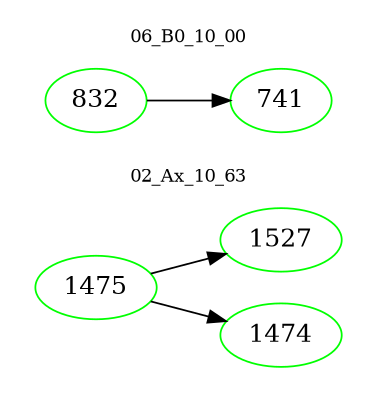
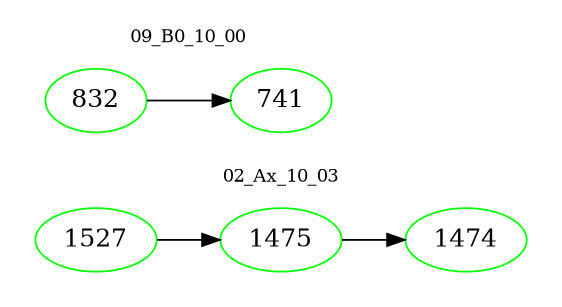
(189, 38) -> (189, 38)
(189, 177) -> (281, 177)
(180, 266) -> (180, 240)
